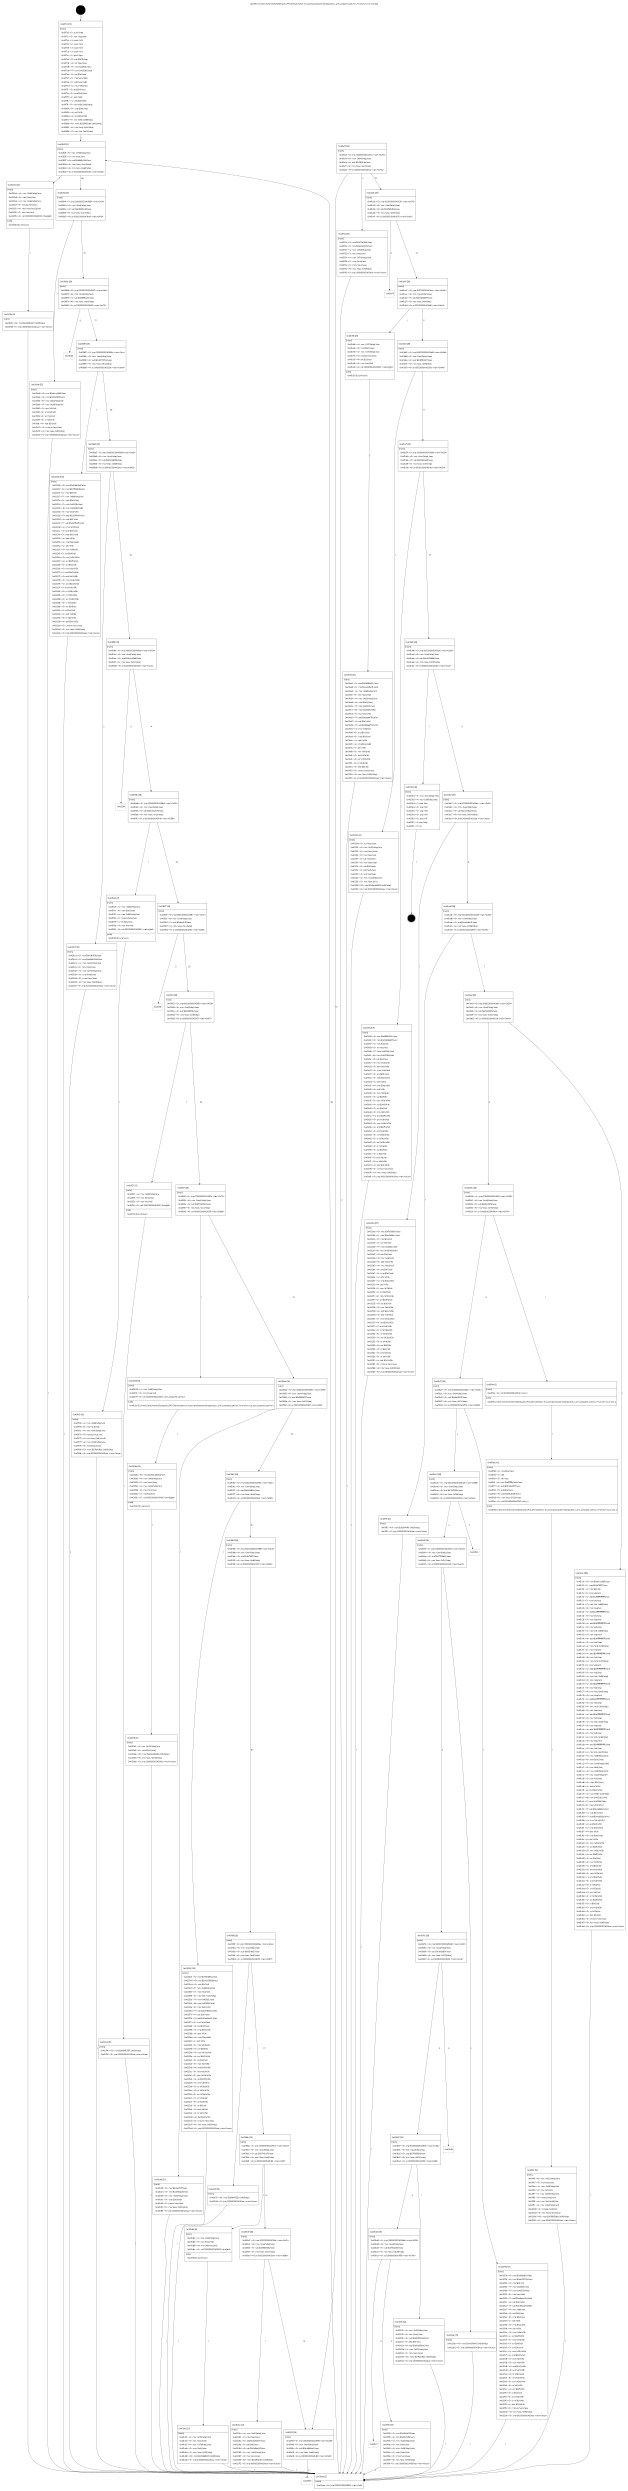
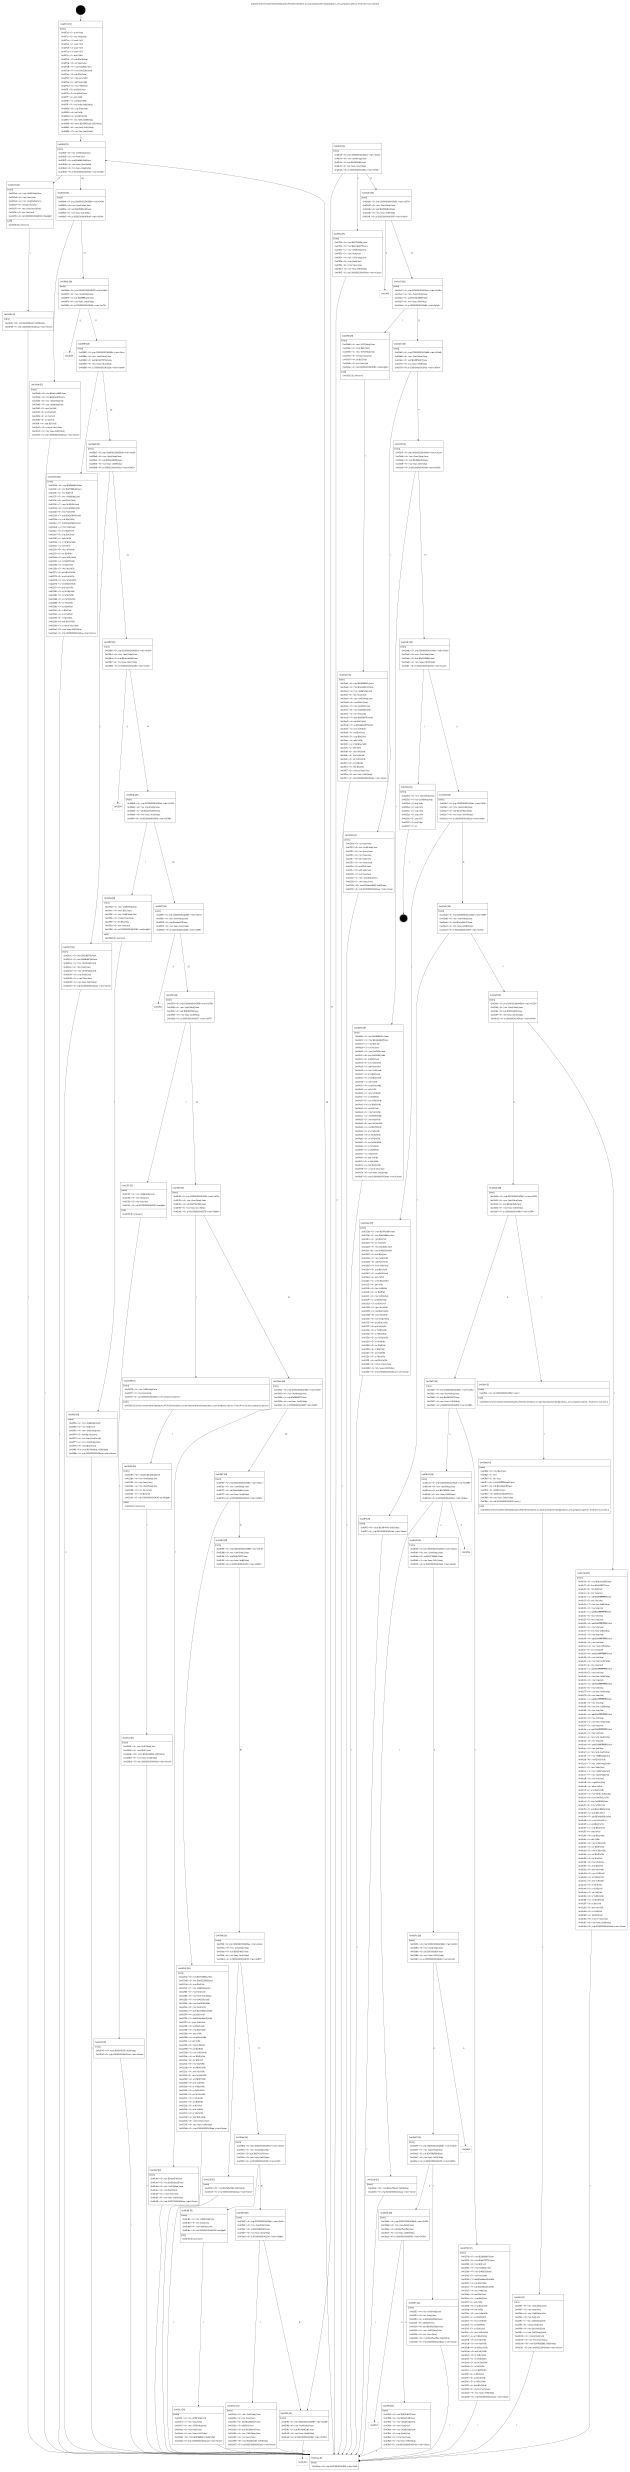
(470, 1949) -> (381, 1833)
